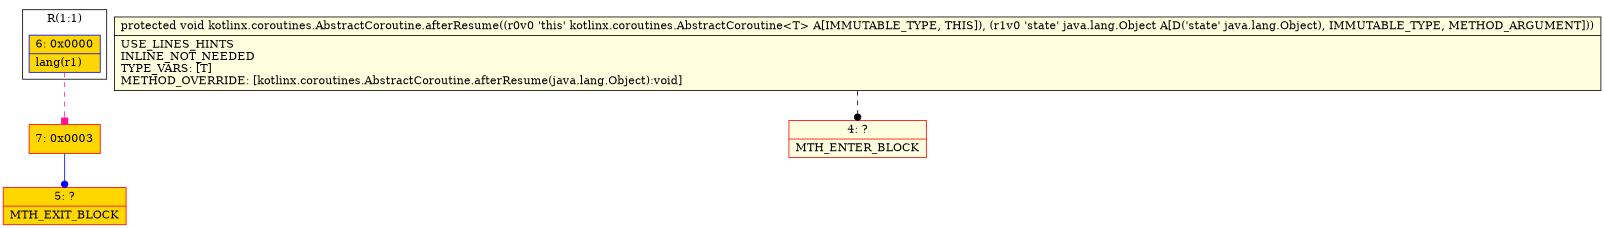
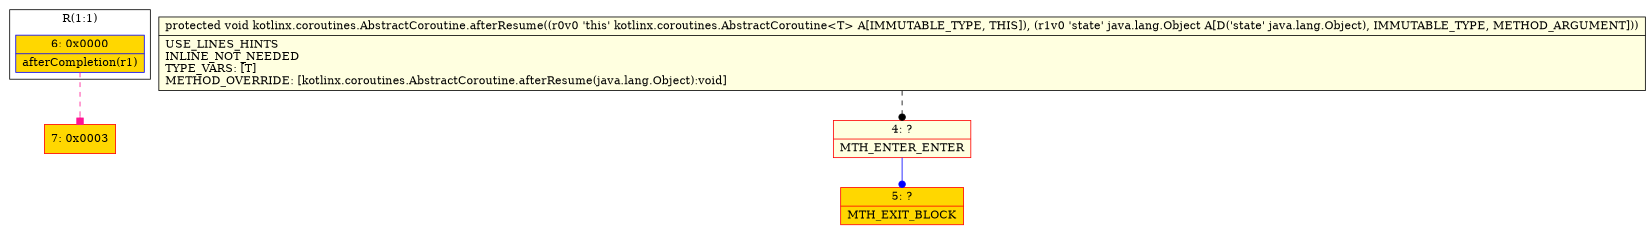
(59, 63) -> (80, 63)
(858, 148) -> (902, 148)
(65, 167) -> (902, 169)
